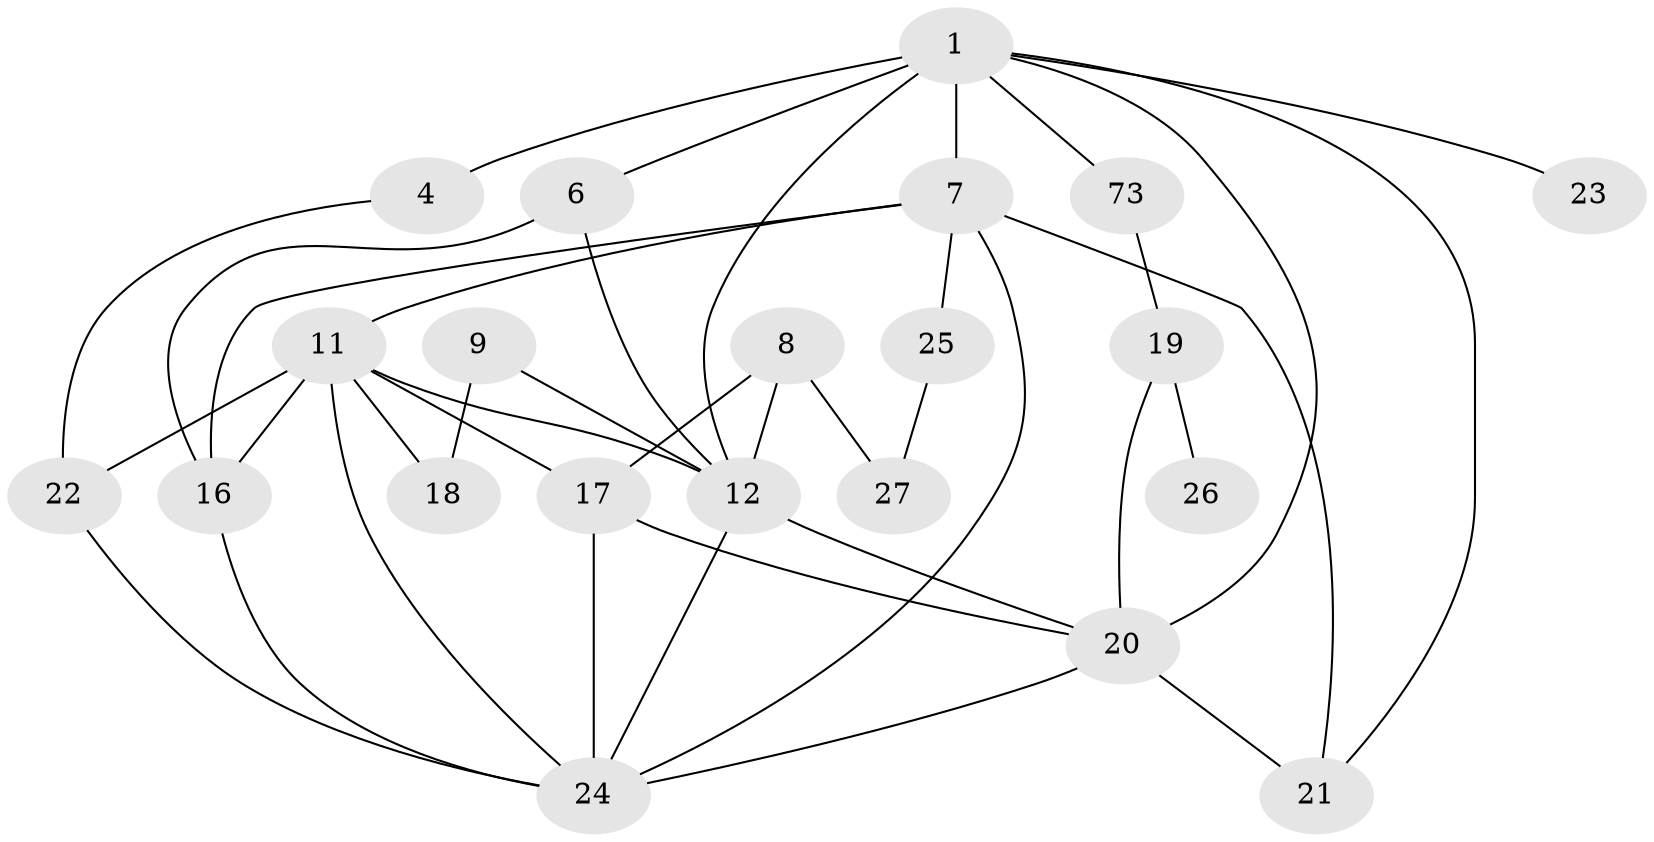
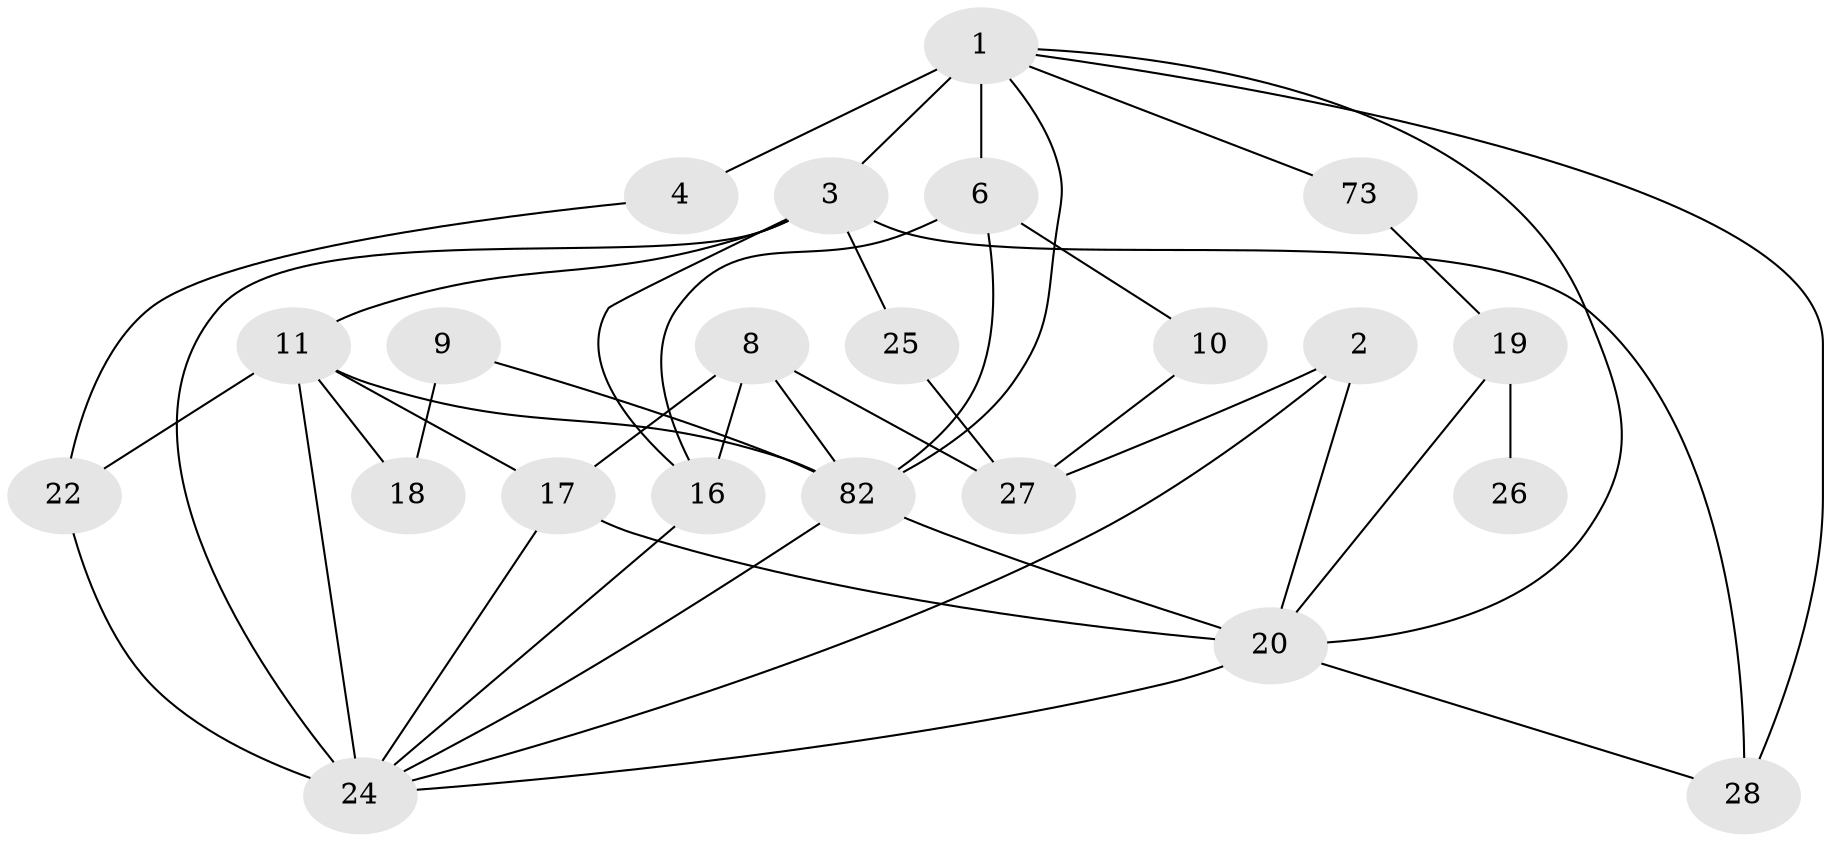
(956, 196) -> (831, 196)
(1590, 196) -> none
none -> (1210, 346)
none -> (1360, 346)
(272, 421) -> (730, 421)
(744, 496) -> (858, 496)
(1317, 796) -> (1744, 796)
